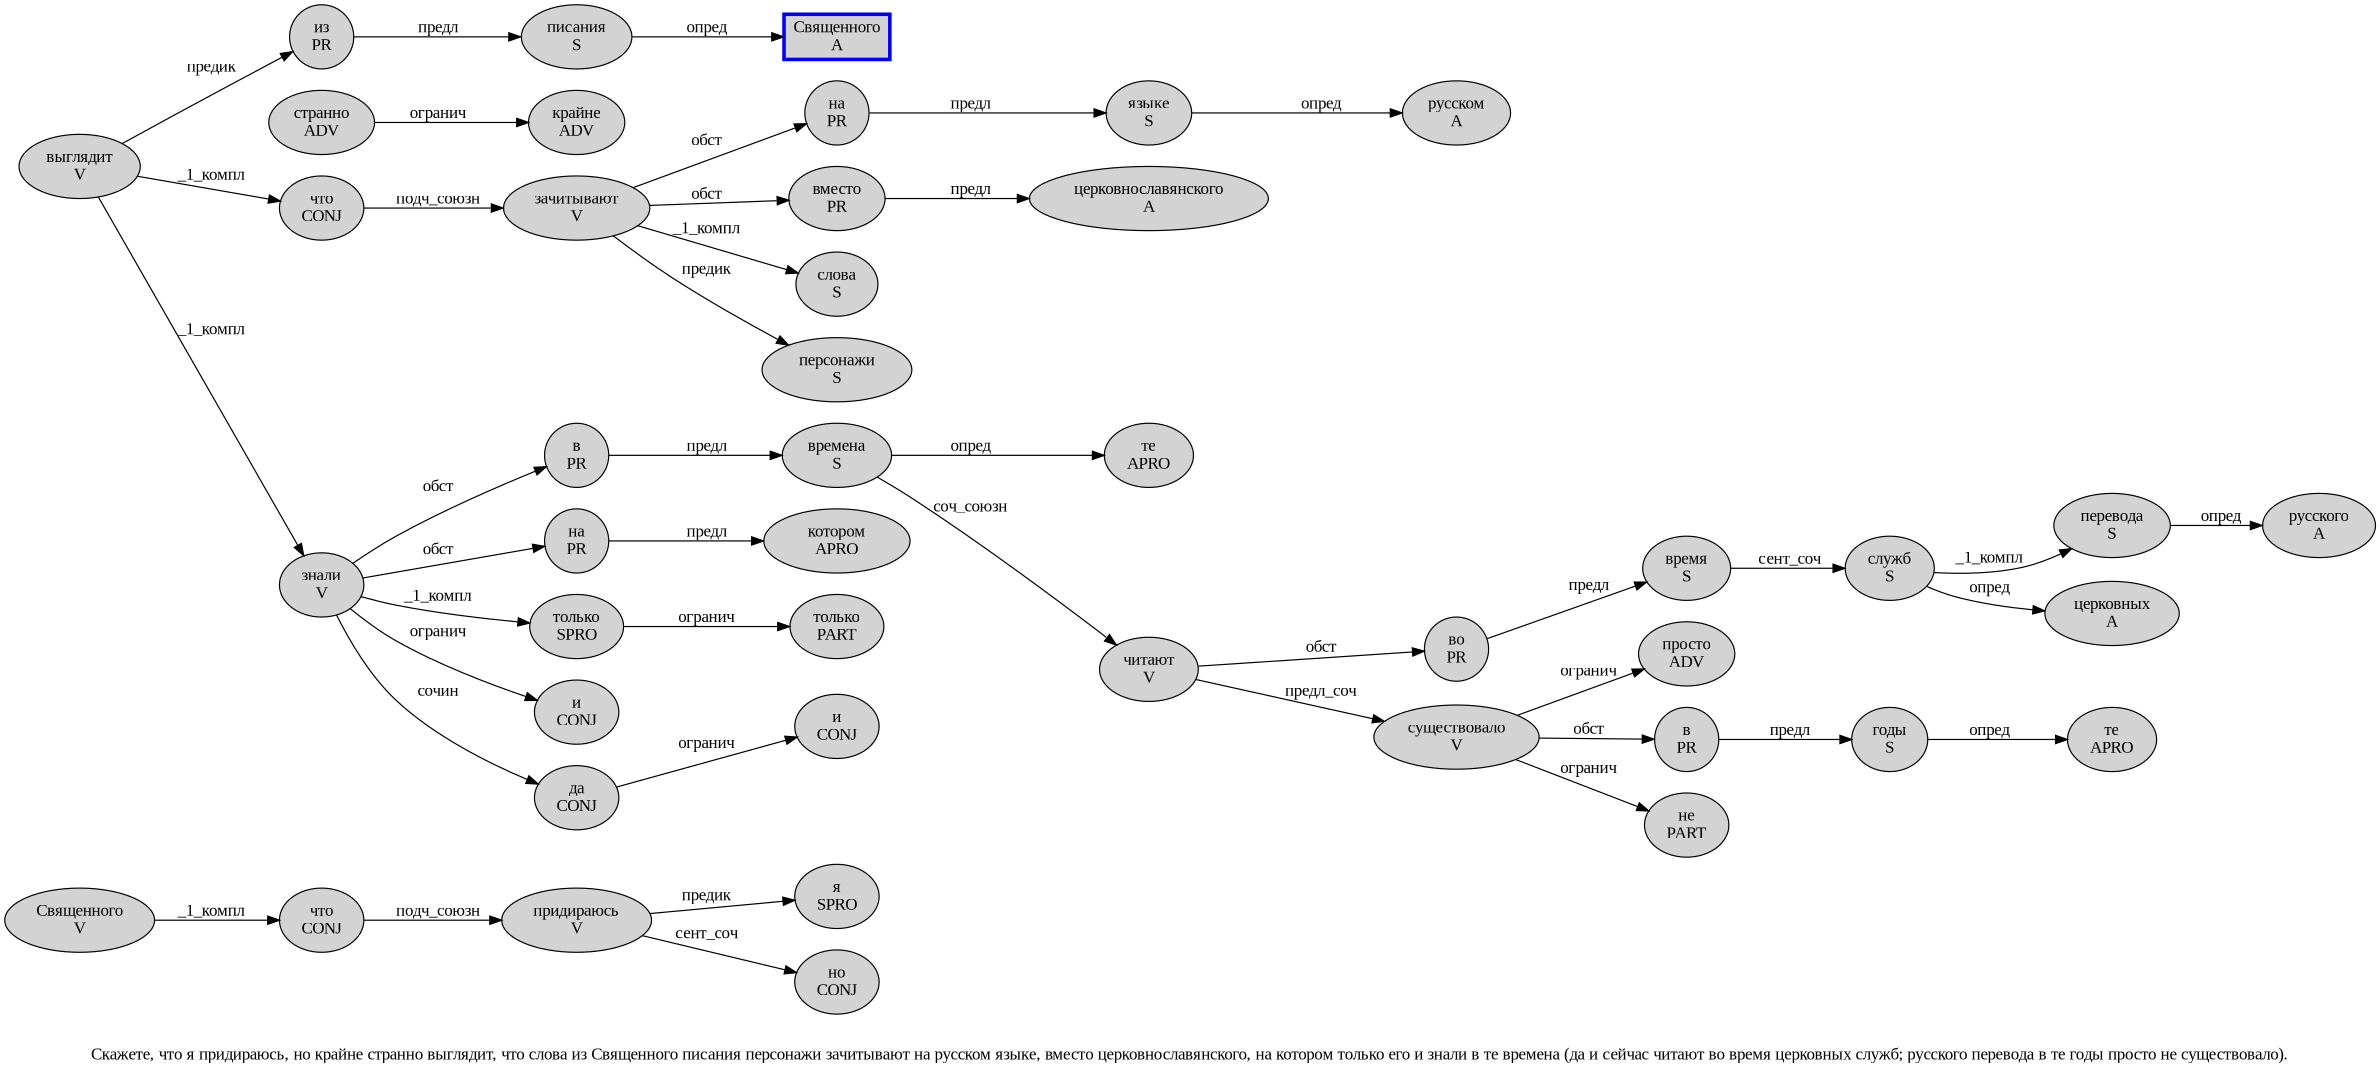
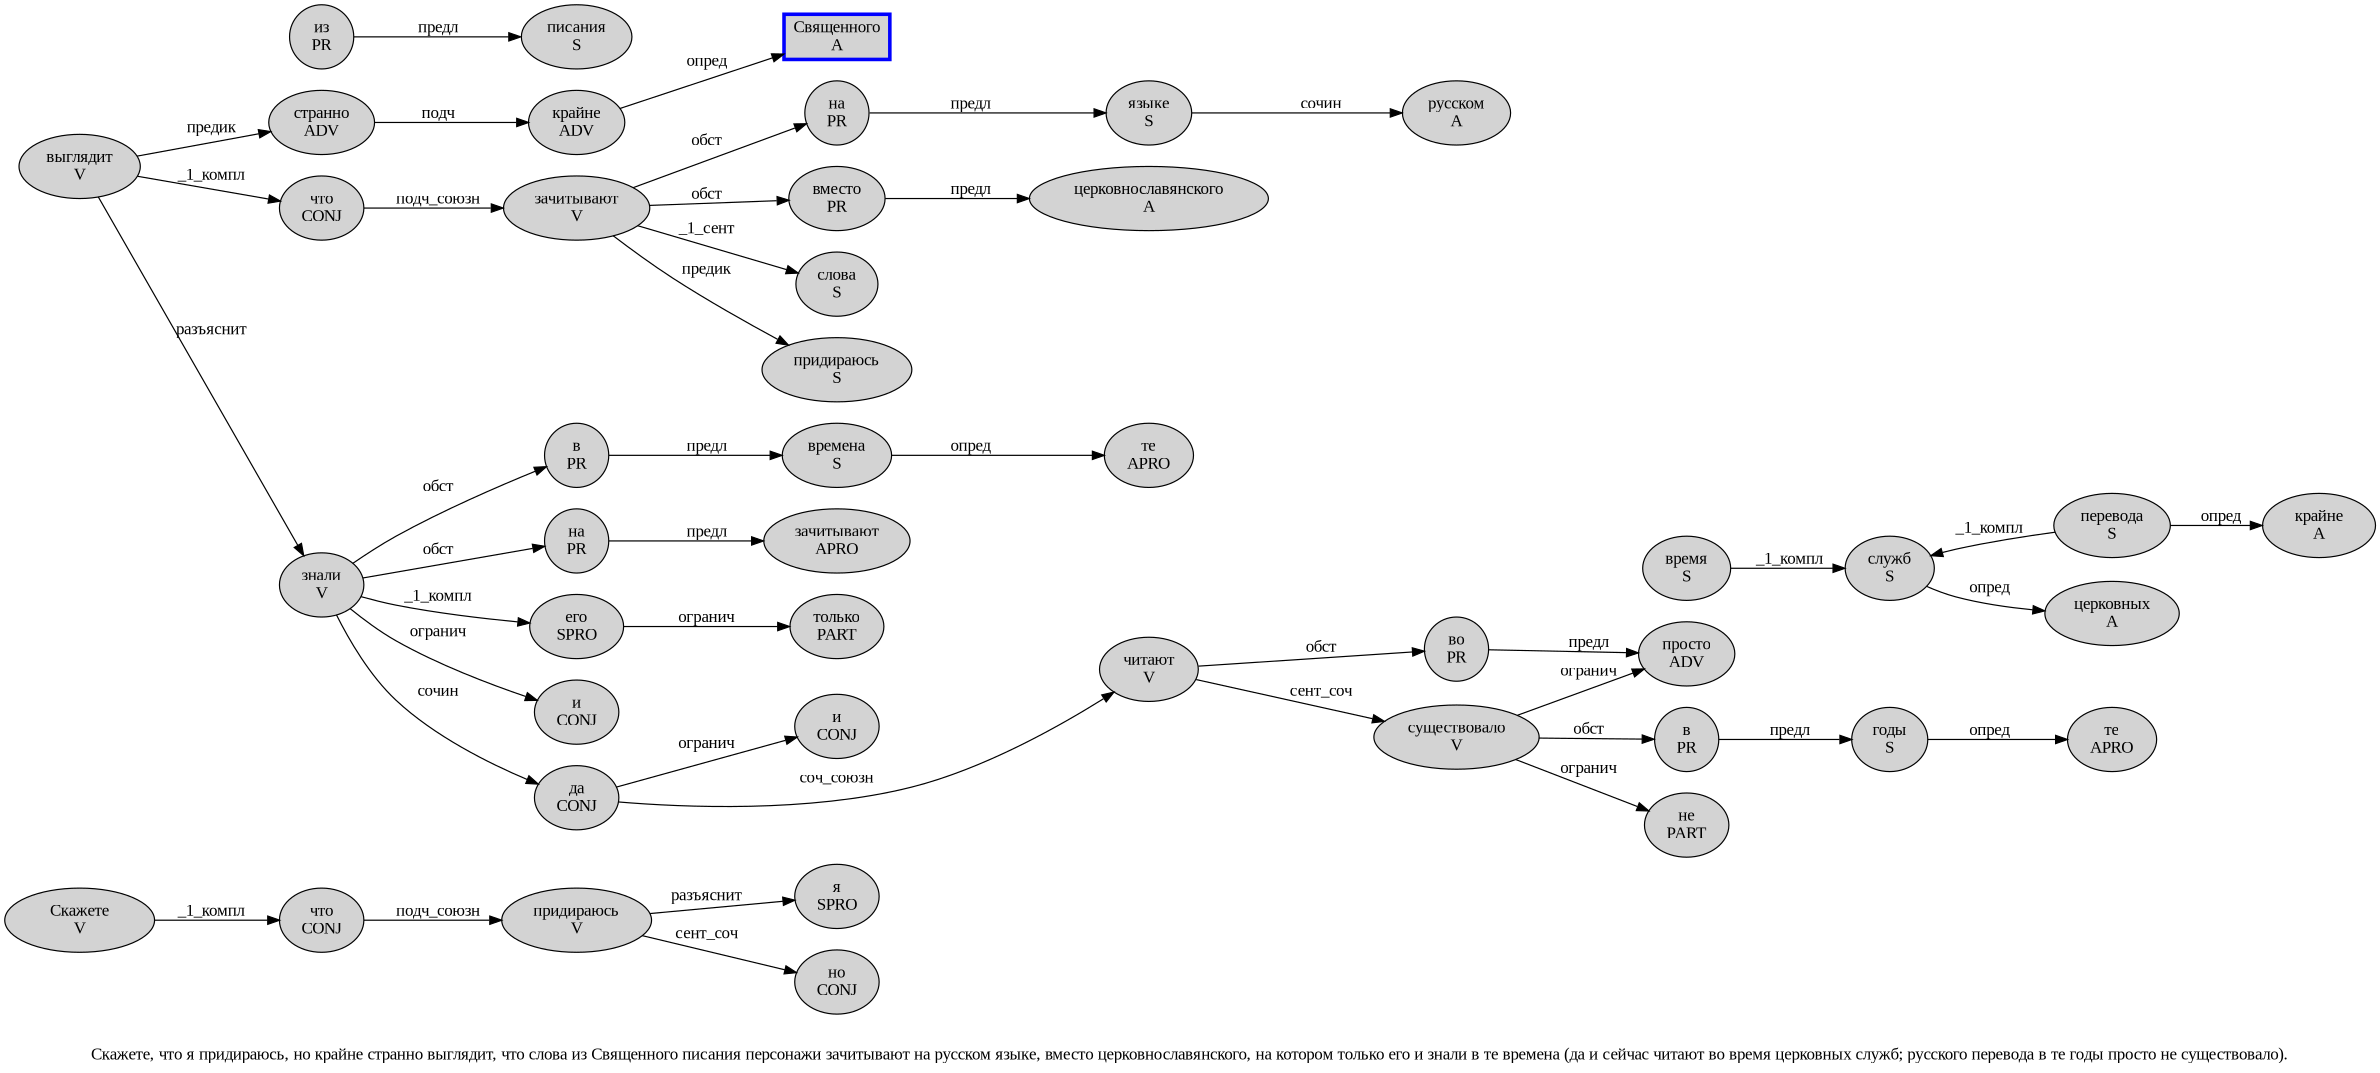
(702, 37) -> (696, 83)
(202, 100) -> (198, 145)
(1321, 104) -> (1321, 104)
(438, 114) -> (438, 114)
(707, 229) -> (707, 229)
(212, 330) -> (212, 330)
(837, 370) -> (837, 370)
(2319, 525) -> (2319, 525)
(837, 541) -> (837, 541)
(994, 554) -> (871, 796)
(1790, 559) -> (1790, 559)
(1999, 571) -> (1999, 541)
(1561, 612) -> (1558, 651)
(577, 627) -> (577, 627)
(1321, 691) -> (1321, 691)
(707, 896) -> (707, 896)
(80, 920) -> (80, 920)
